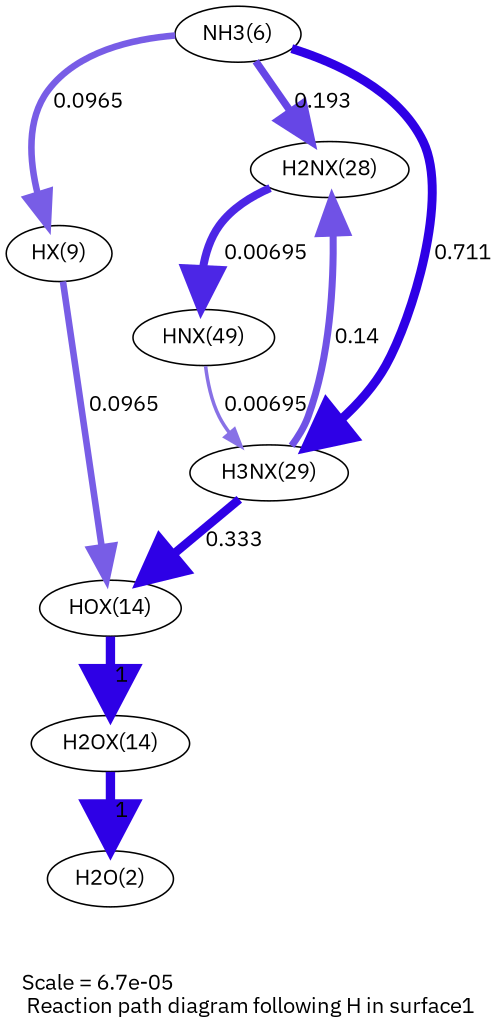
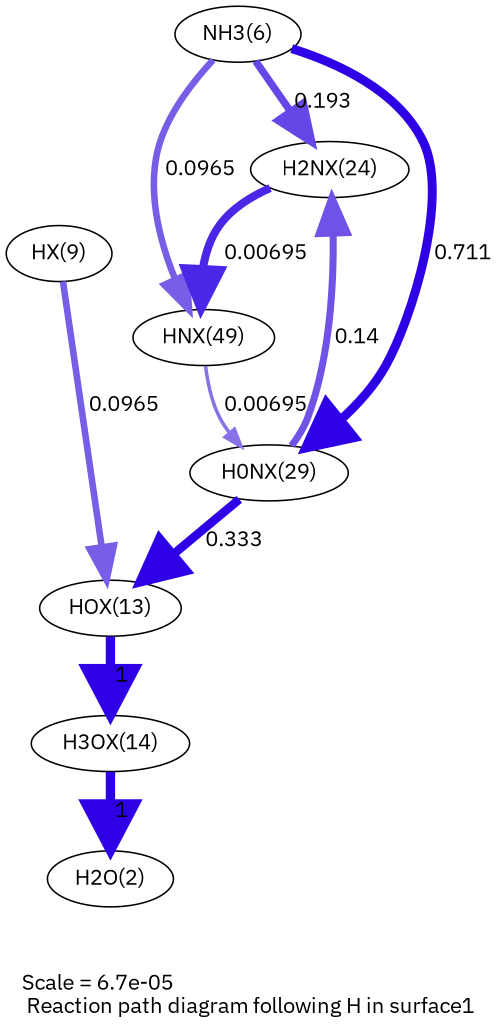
(60, 78) -> (156, 163)
(330, 170) -> (330, 170)
(269, 473) -> (269, 473)
(110, 608) -> (110, 608)
(110, 744) -> (110, 744)
